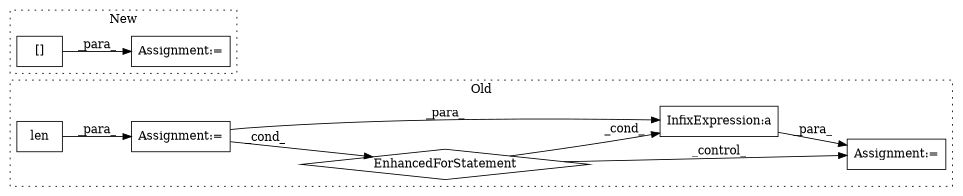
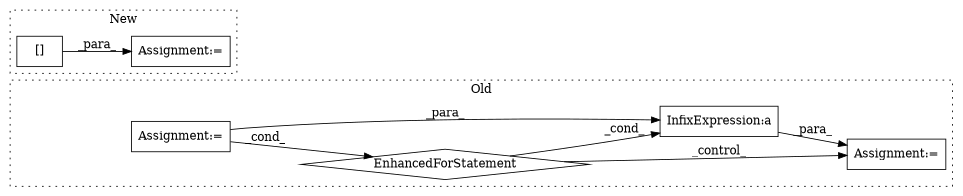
(40, 137) -> none
